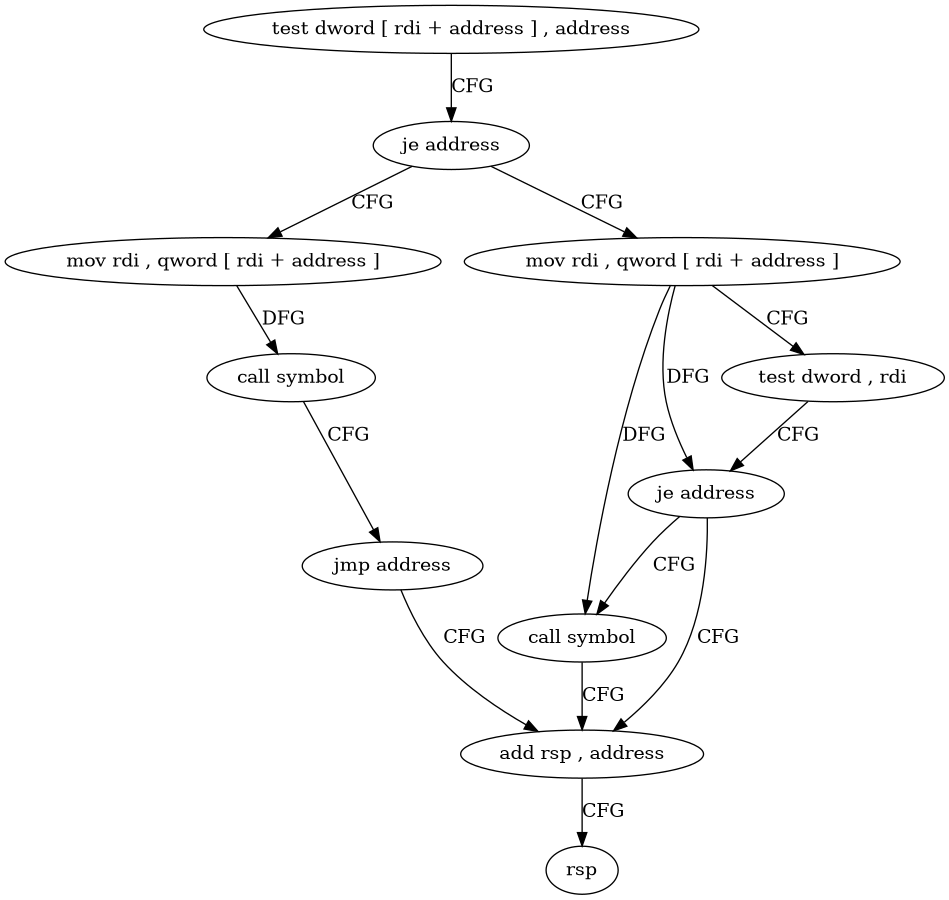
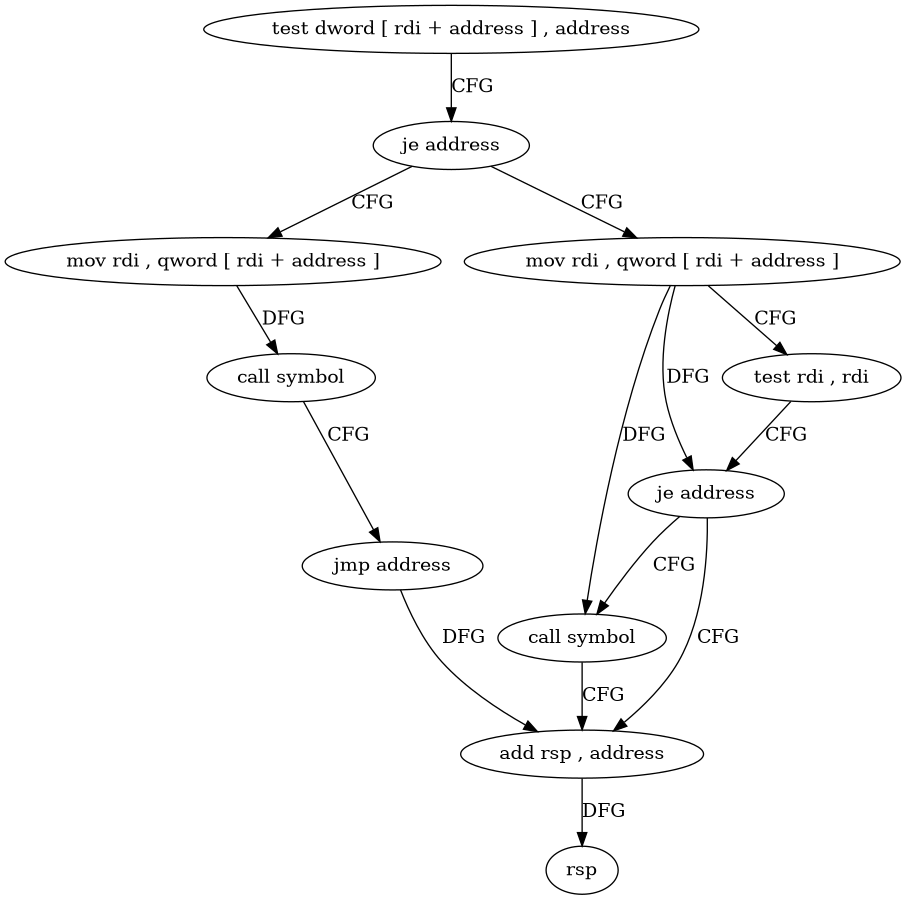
(833, 378) -> (812, 378)
(465, 638) -> (464, 638)
(603, 812) -> (604, 812)
